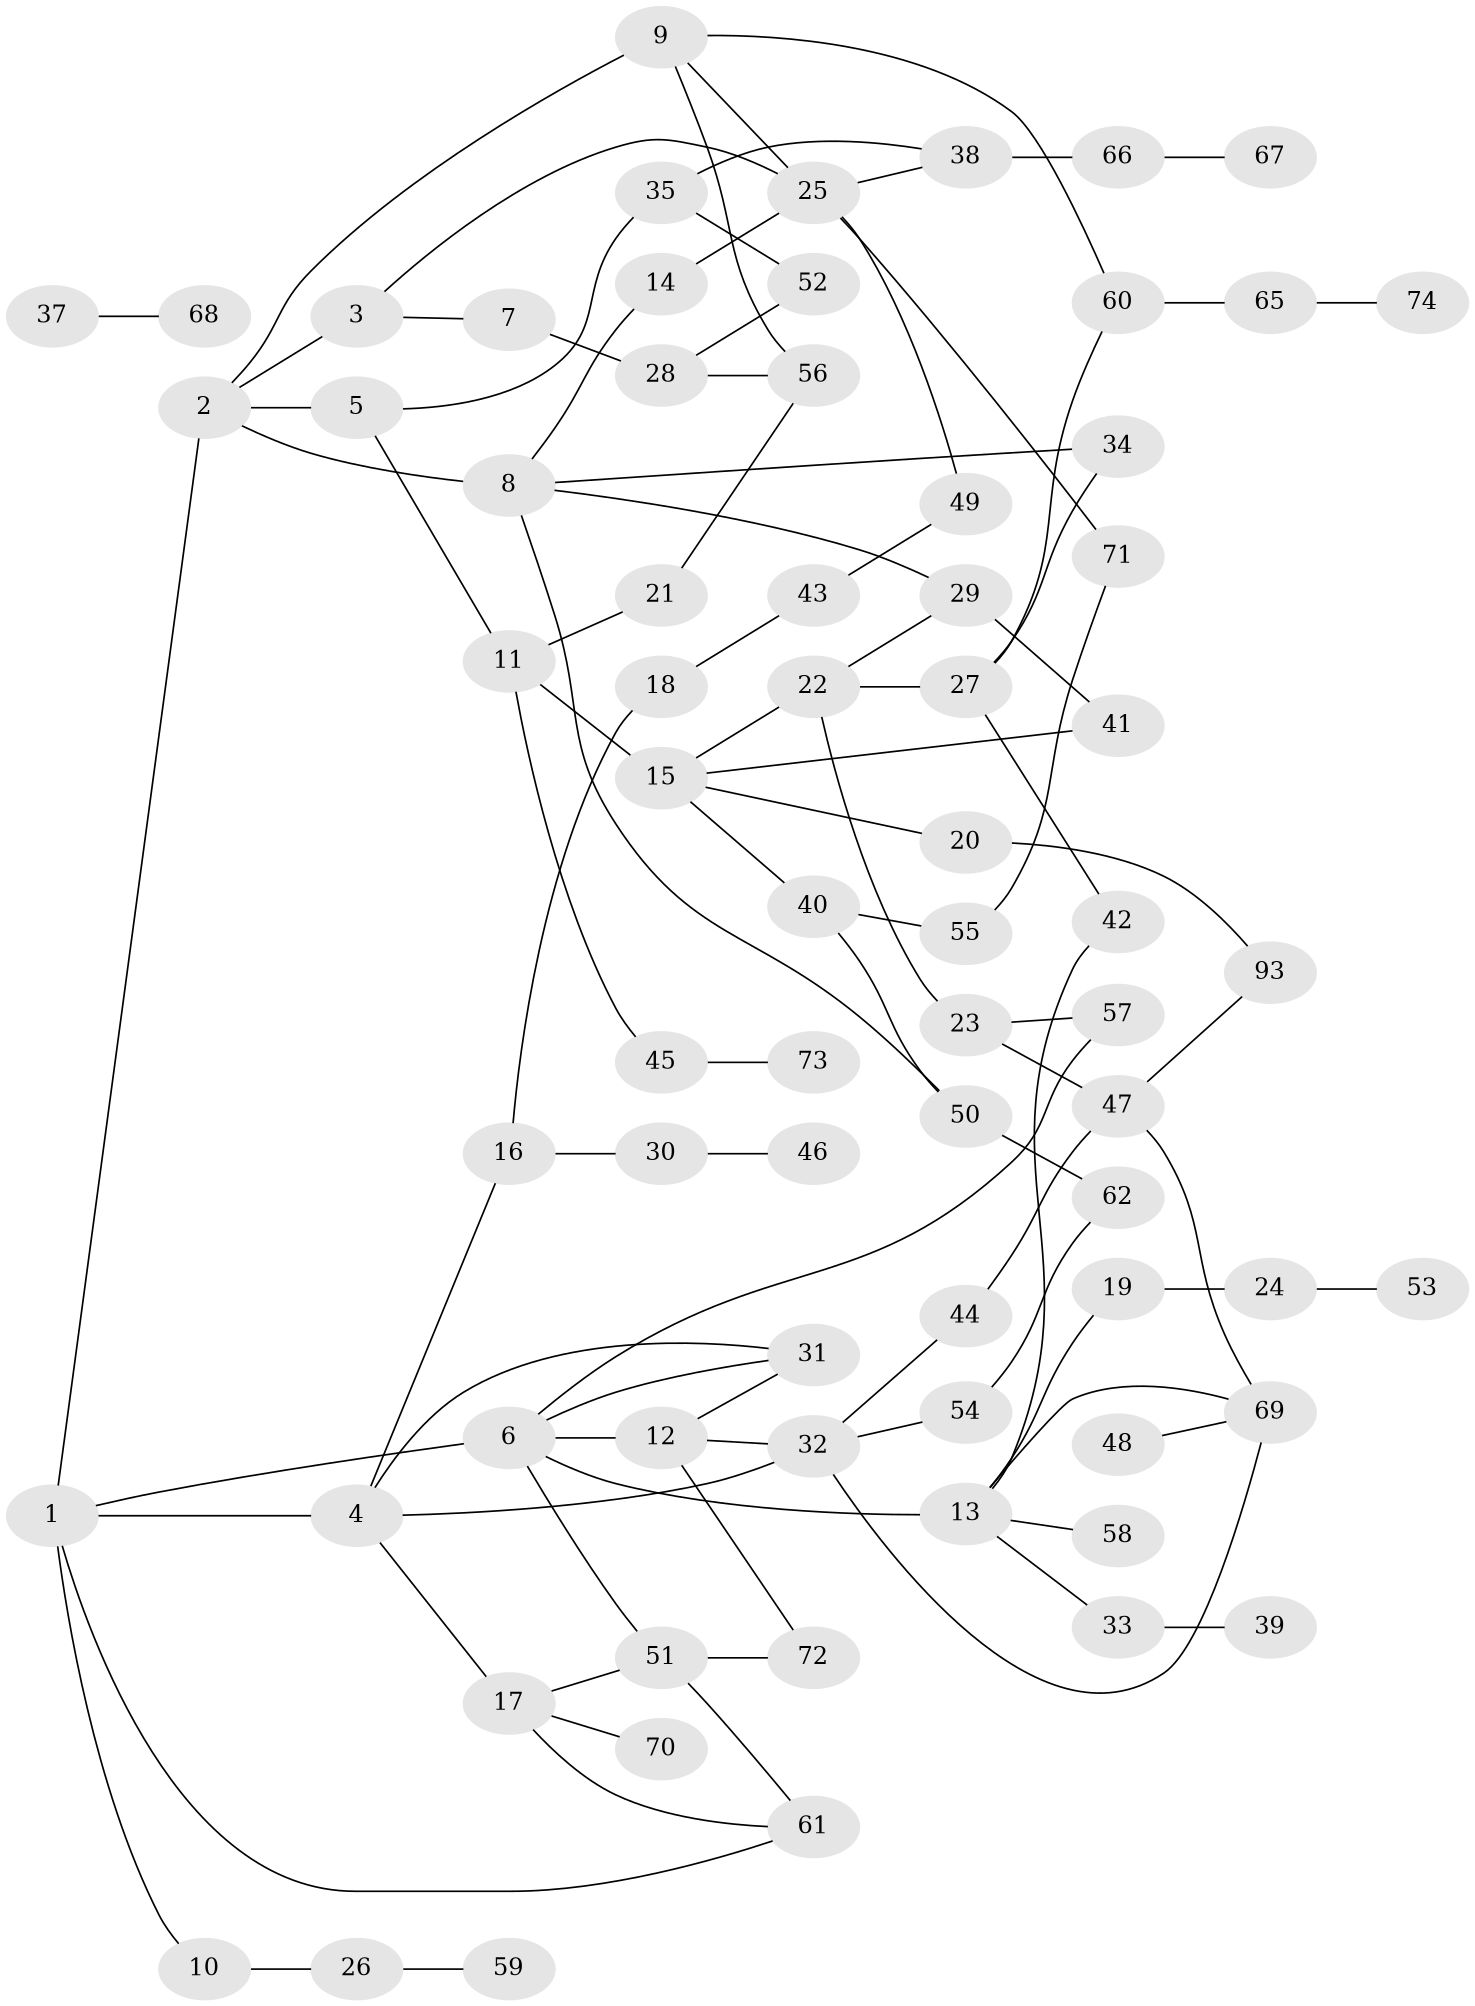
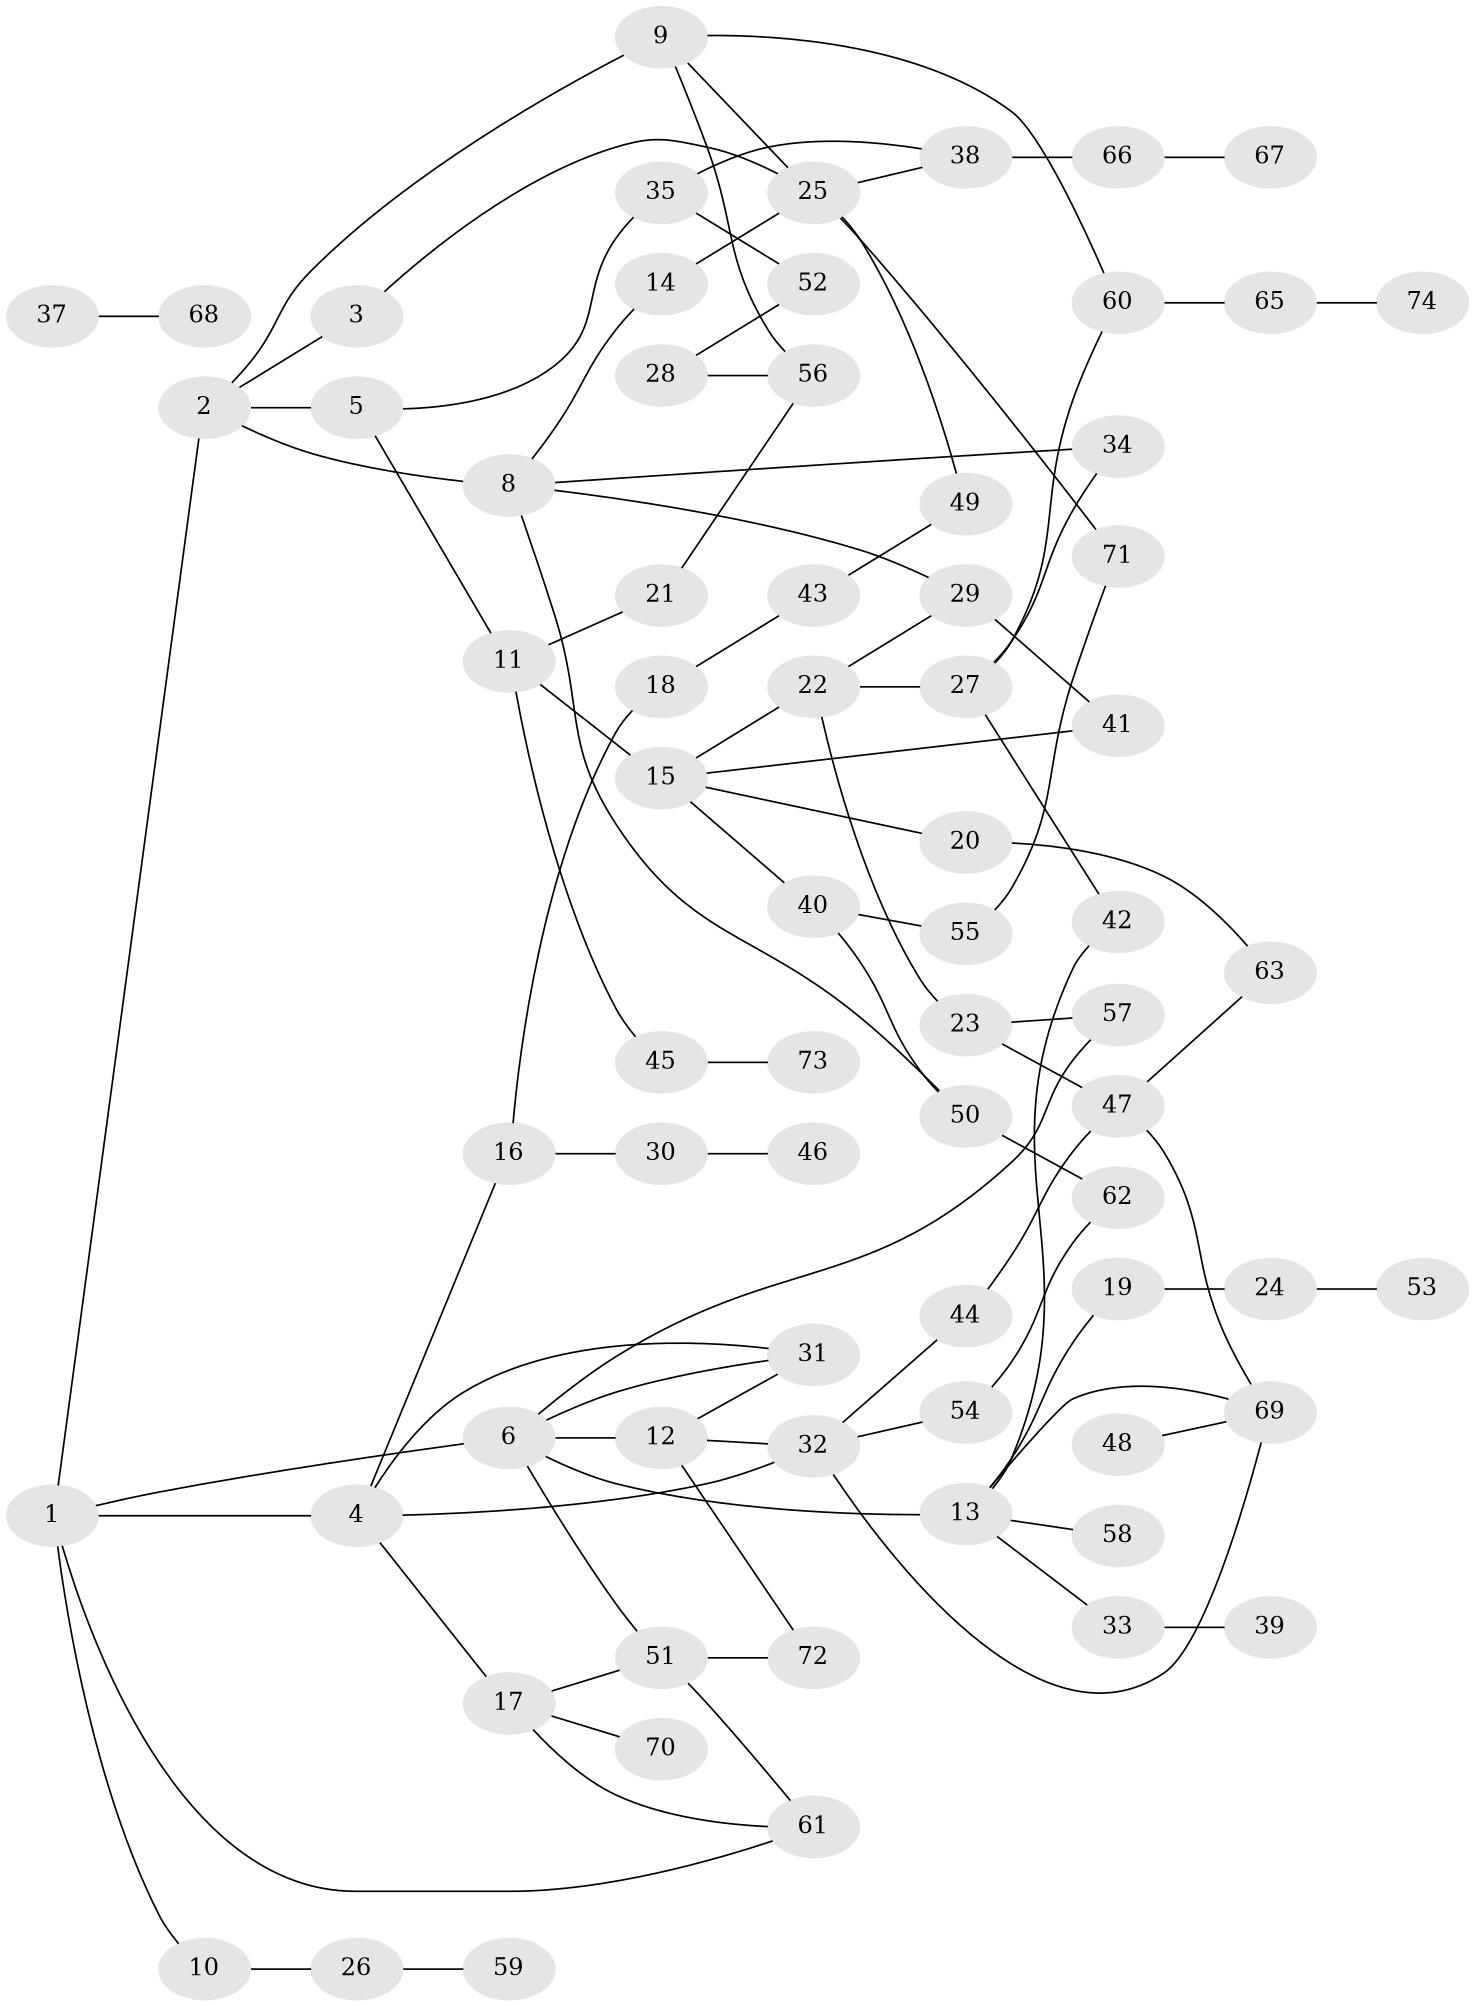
(509, 320) -> none
(1270, 973) -> (1270, 973)
